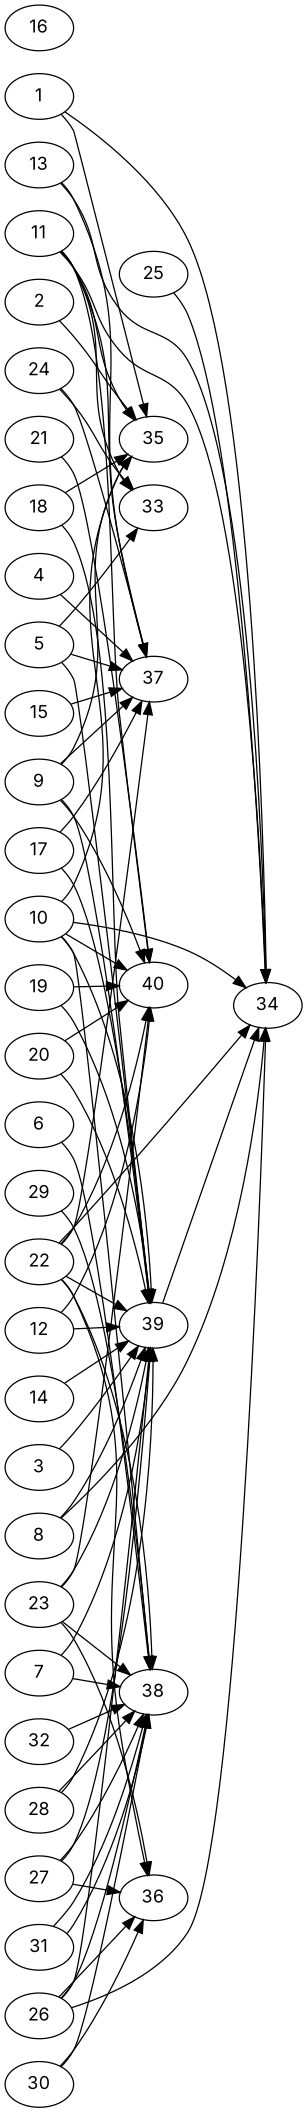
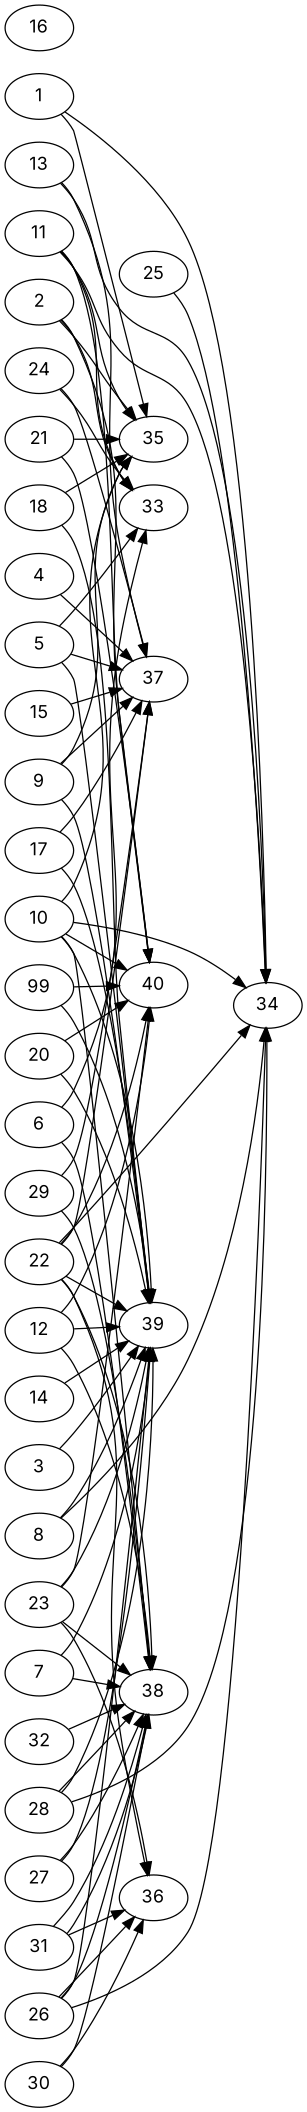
none -> (95, 399)
none -> (90, 439)
(109, 444) -> (115, 948)
none -> (112, 829)
(106, 872) -> (114, 630)
(39, 988) -> (39, 988)
(209, 1171) -> (229, 1603)
none -> (123, 1497)
(90, 1887) -> (91, 1925)
